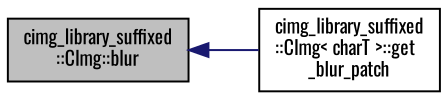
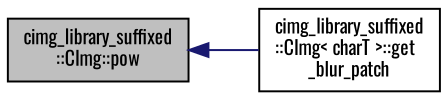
(98, 50) -> (98, 50)
